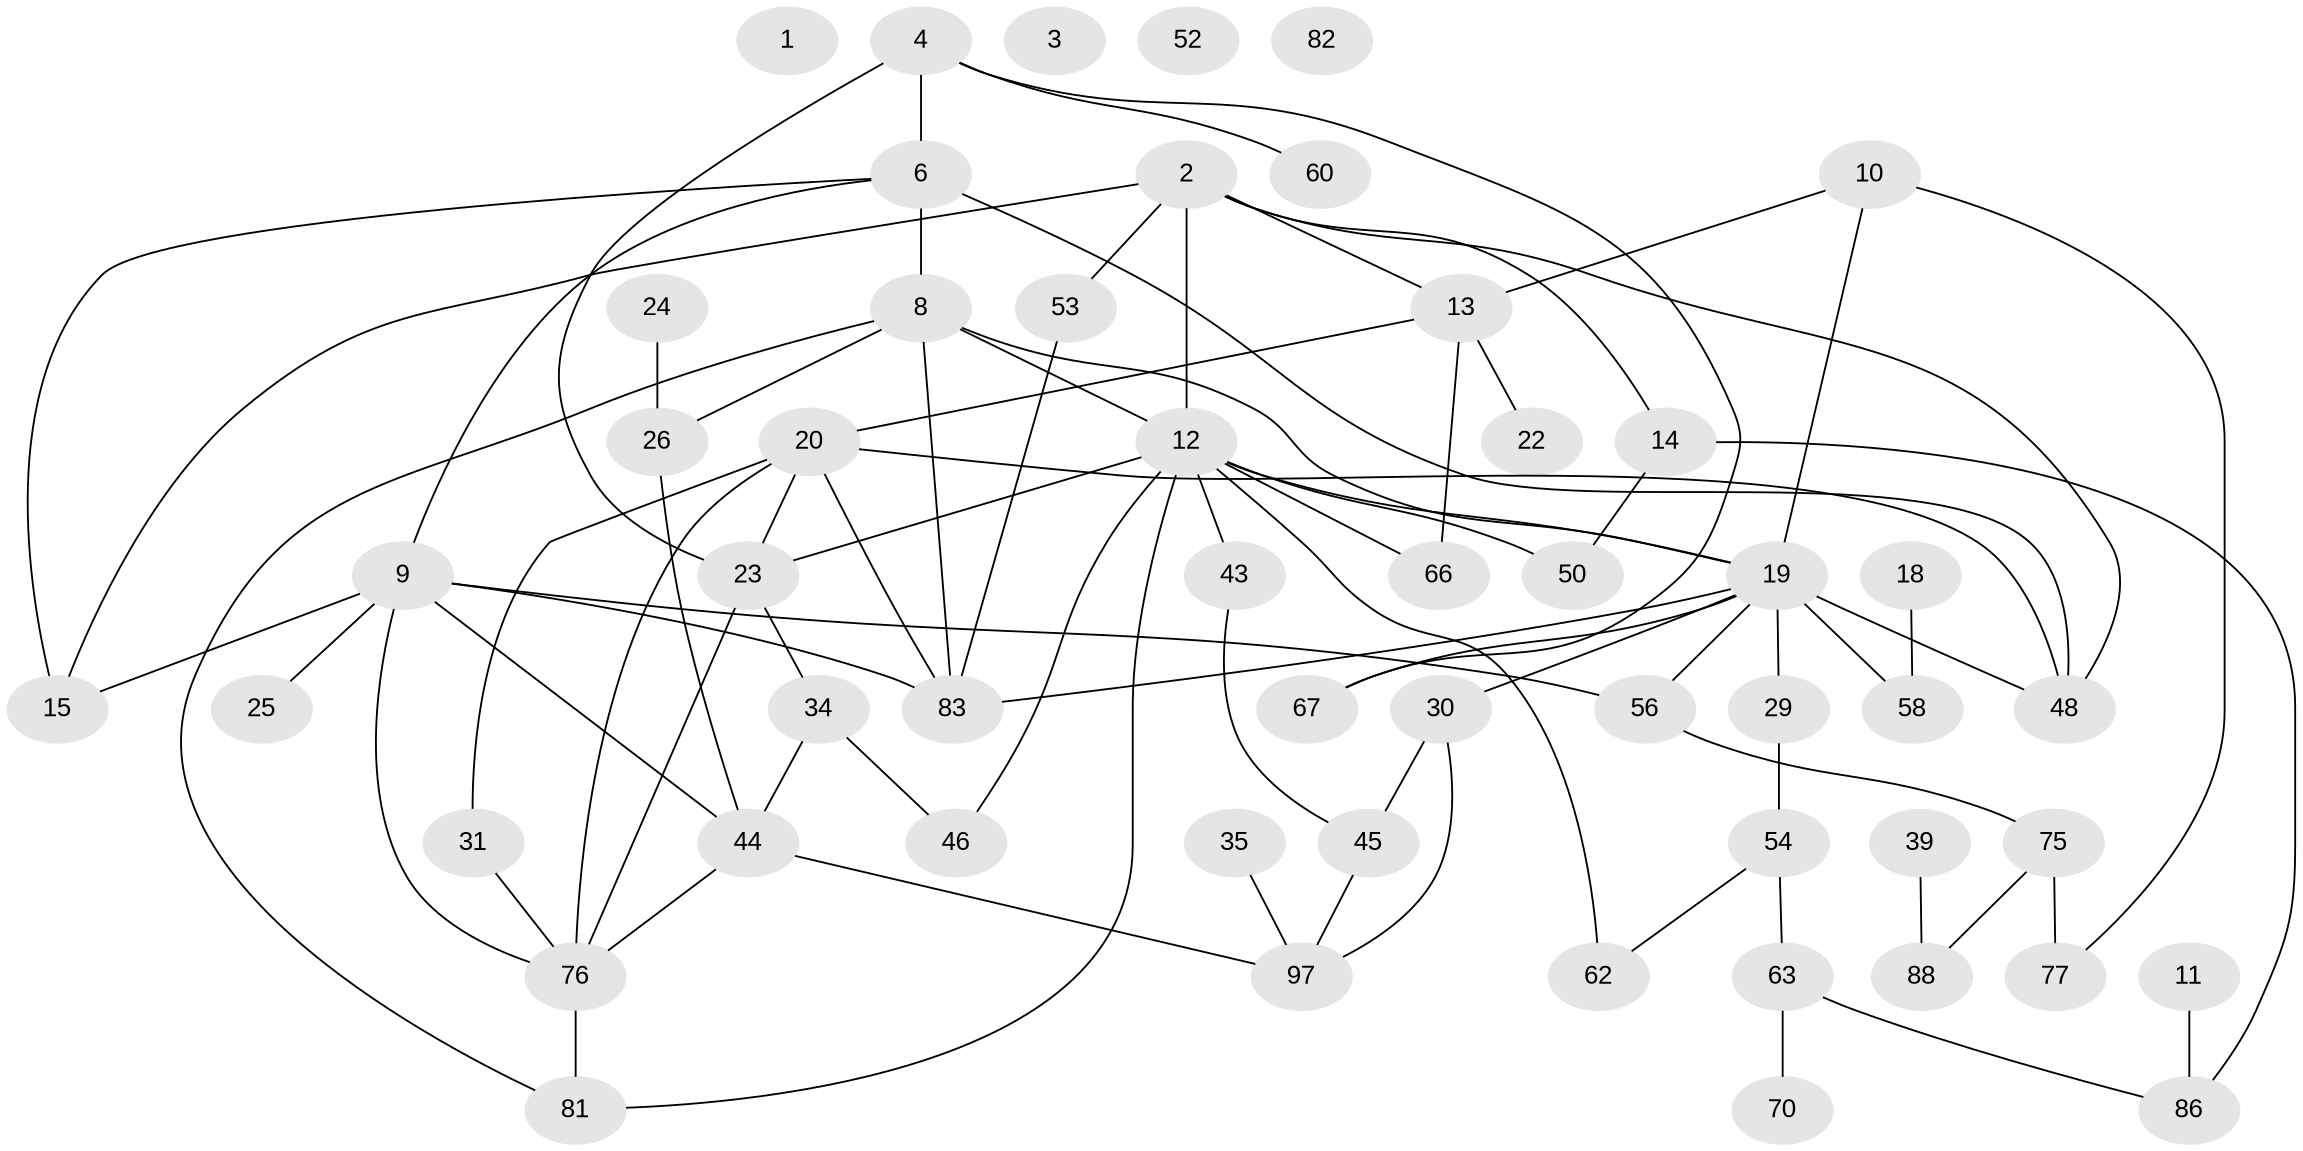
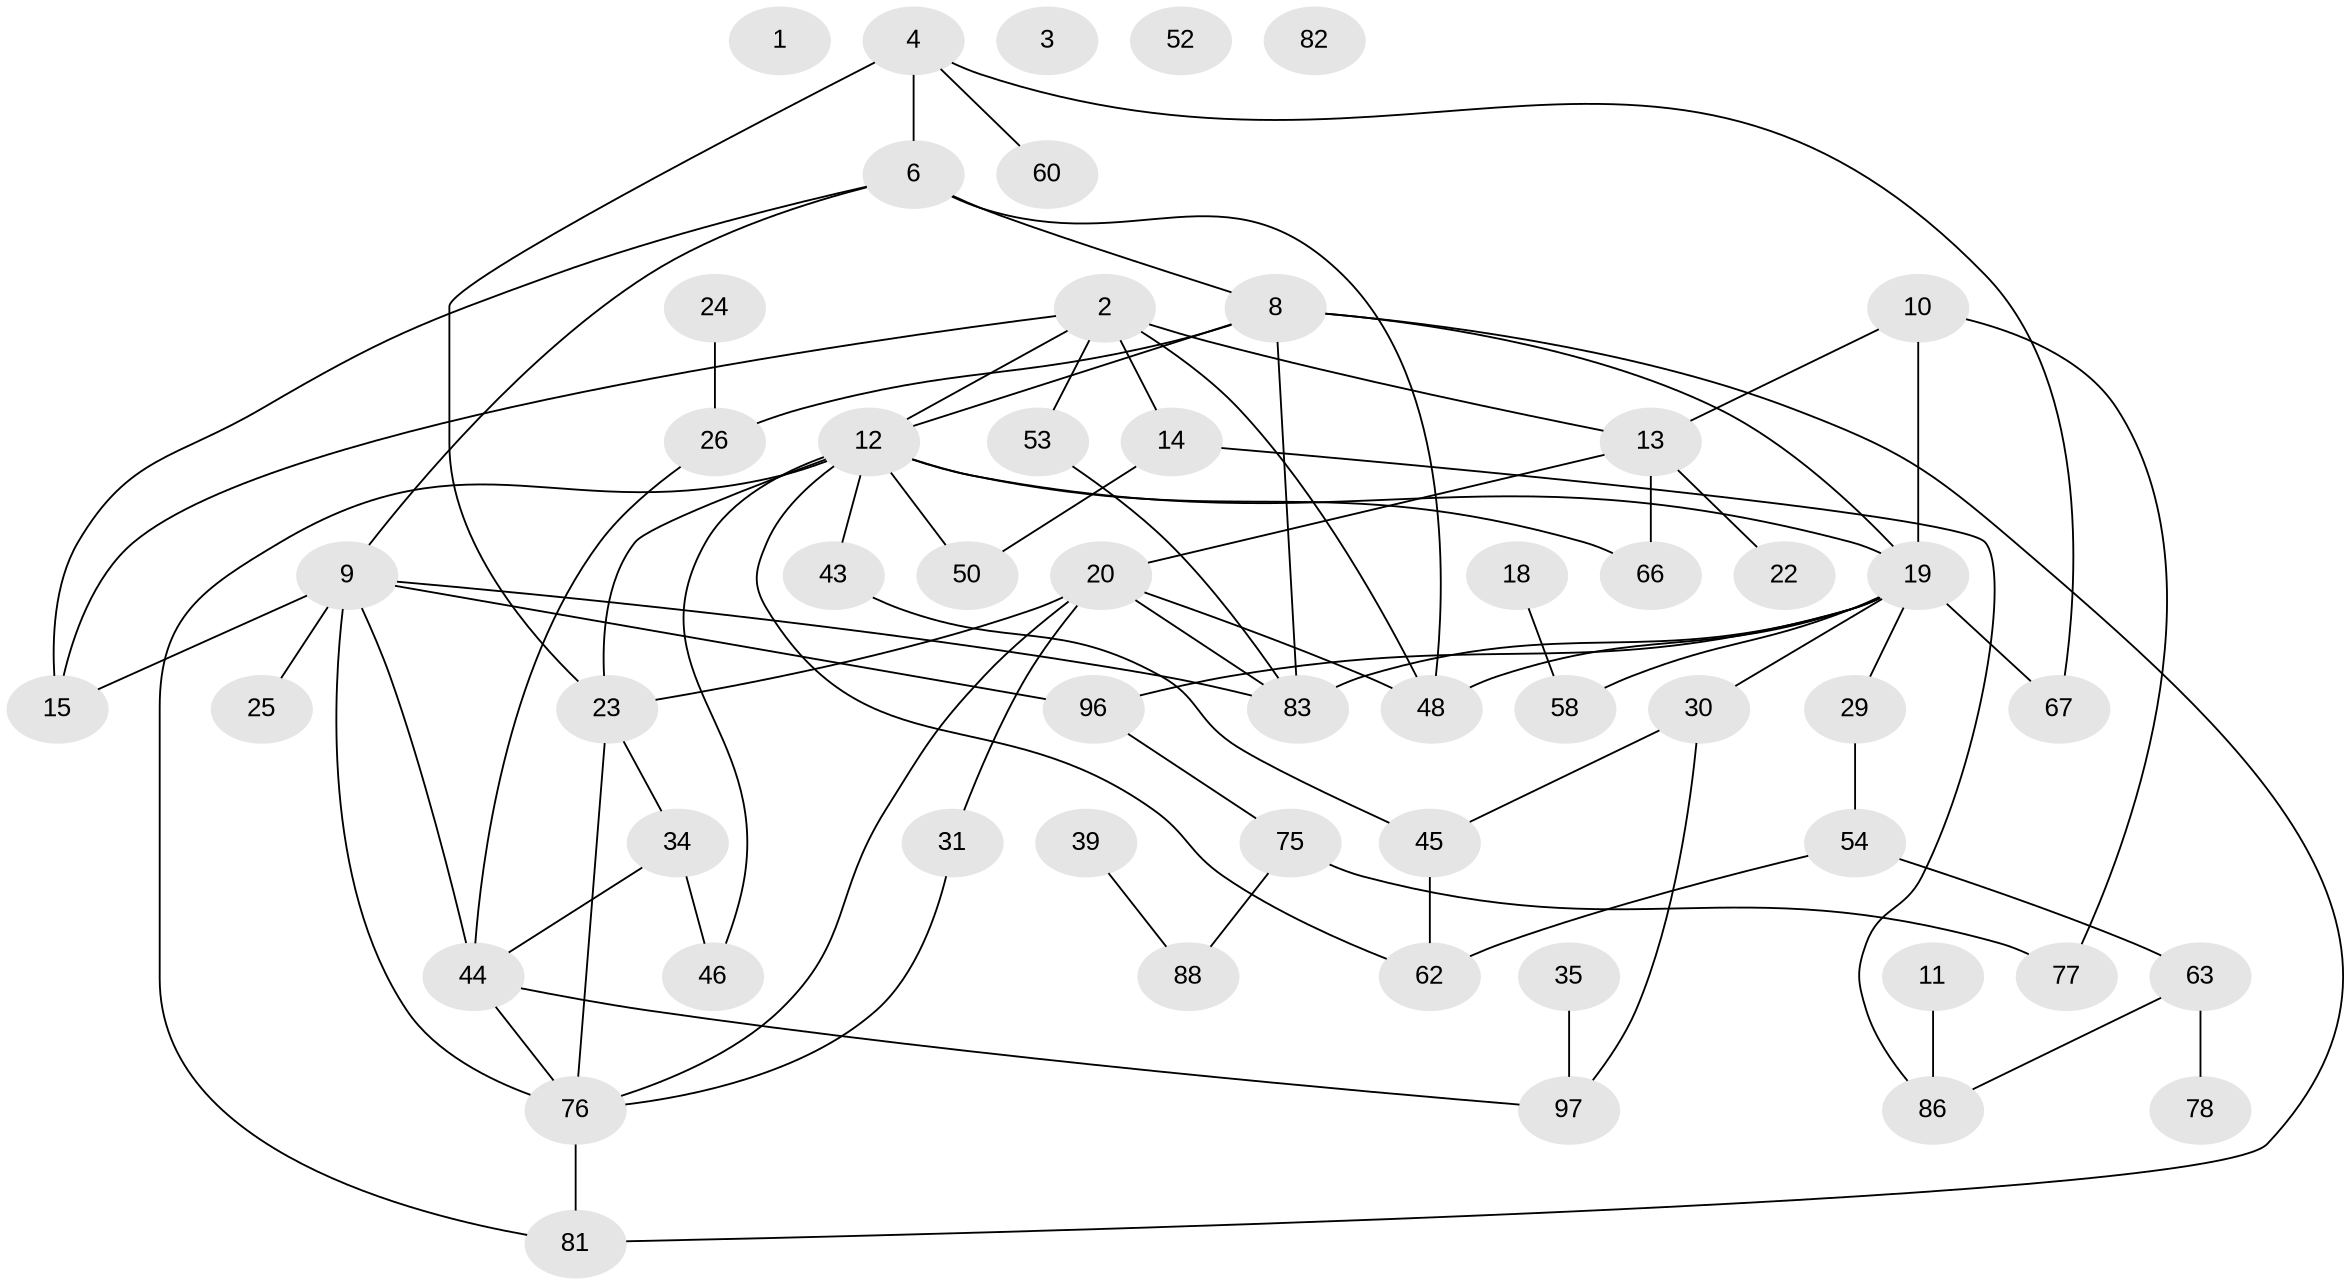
(1645, 709) -> (1094, 709)
(1335, 910) -> (1430, 910)
(1783, 1110) -> (2200, 1110)
